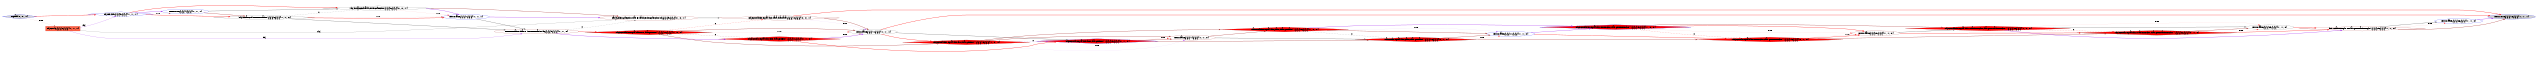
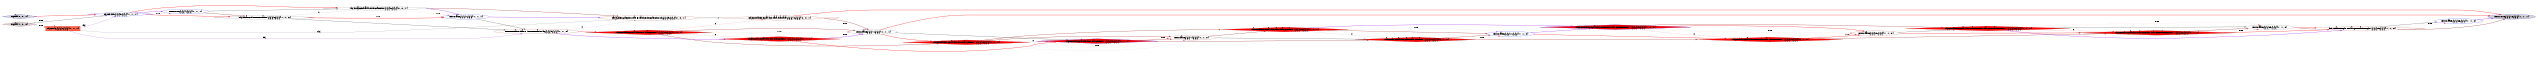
none -> (20, 24)
